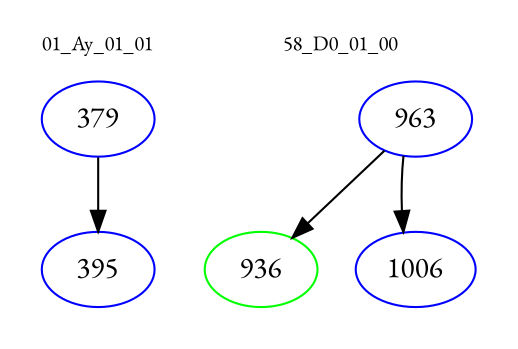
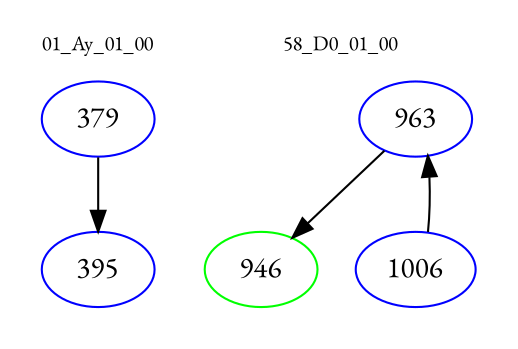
(98, 45) -> (98, 45)
(402, 183) -> (430, 205)
(261, 269) -> (261, 269)
